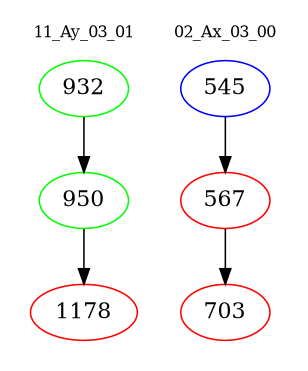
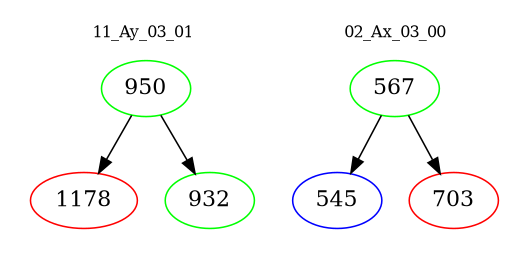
(84, 137) -> (174, 138)
(225, 137) -> (370, 137)
(225, 200) -> (395, 89)
